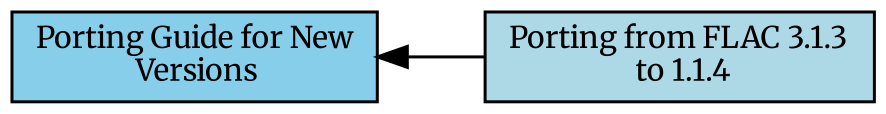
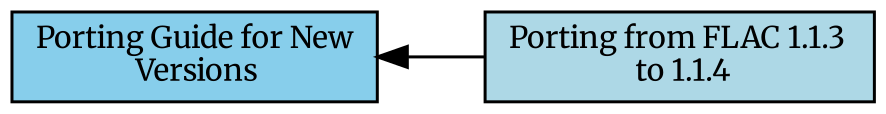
(680, 57) -> (680, 57)
